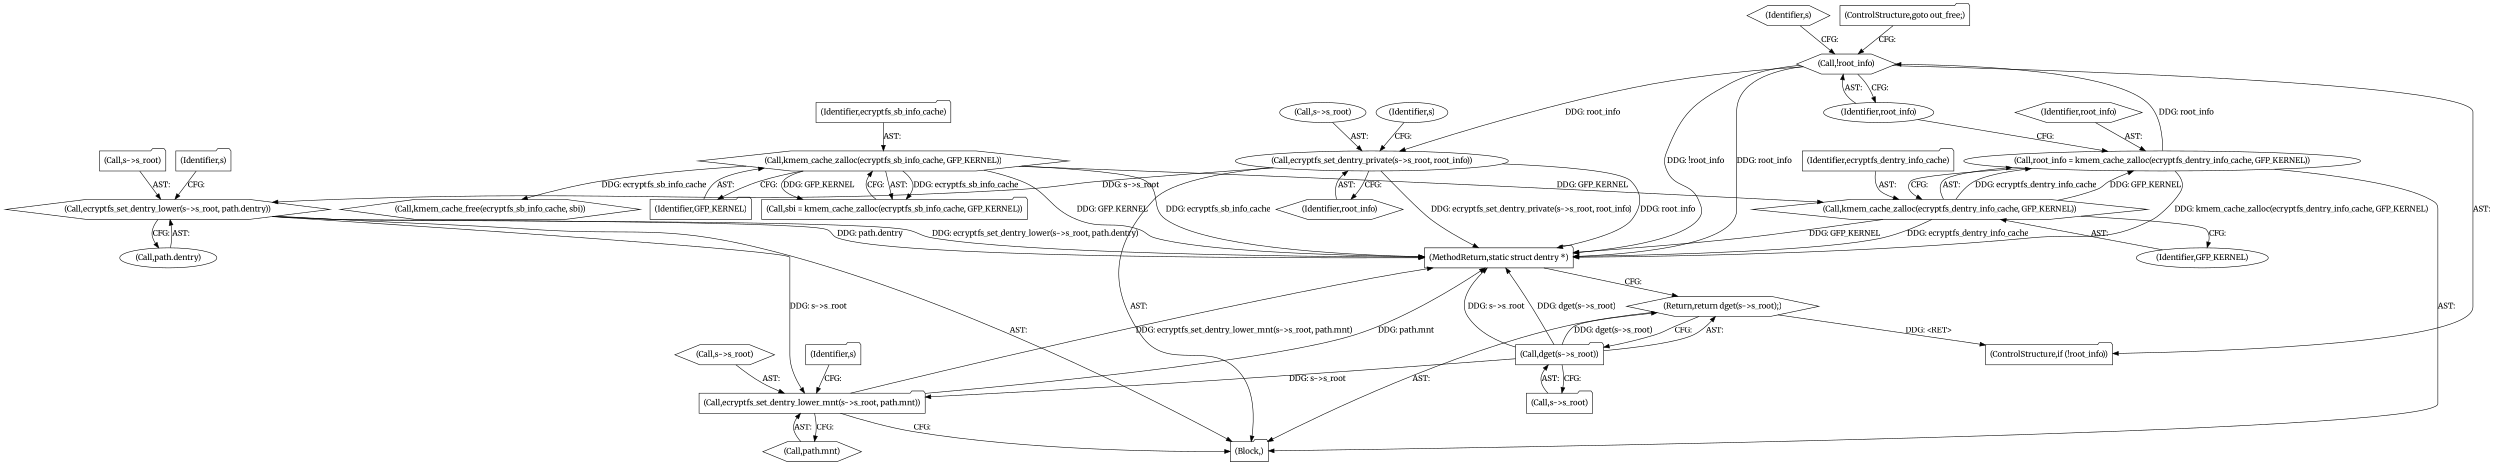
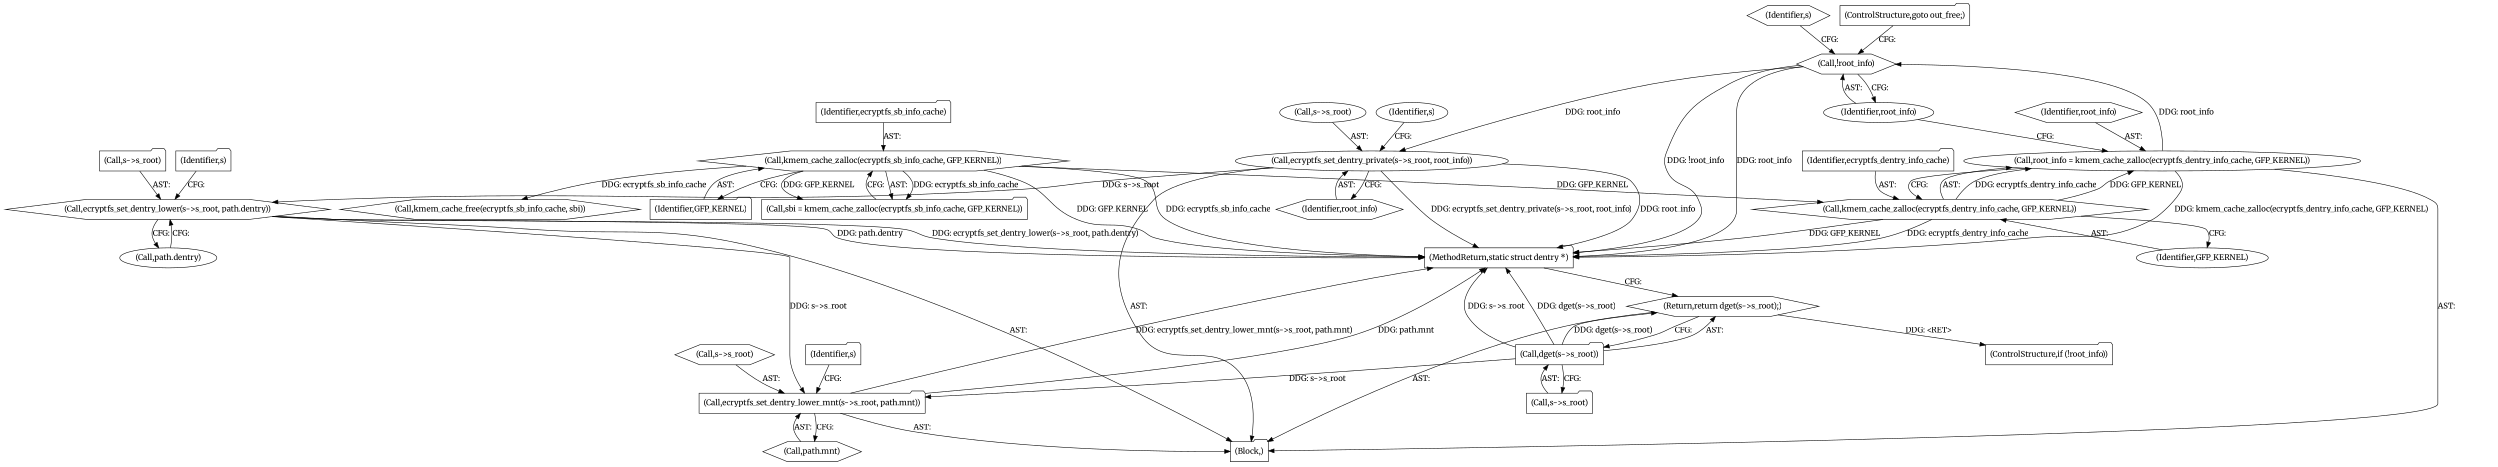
(2461, 106) -> none
(182, 234) -> (182, 234)
(923, 427) -> (923, 427)
